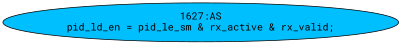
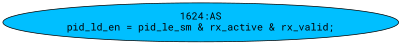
(201, 22) -> (201, 22)
